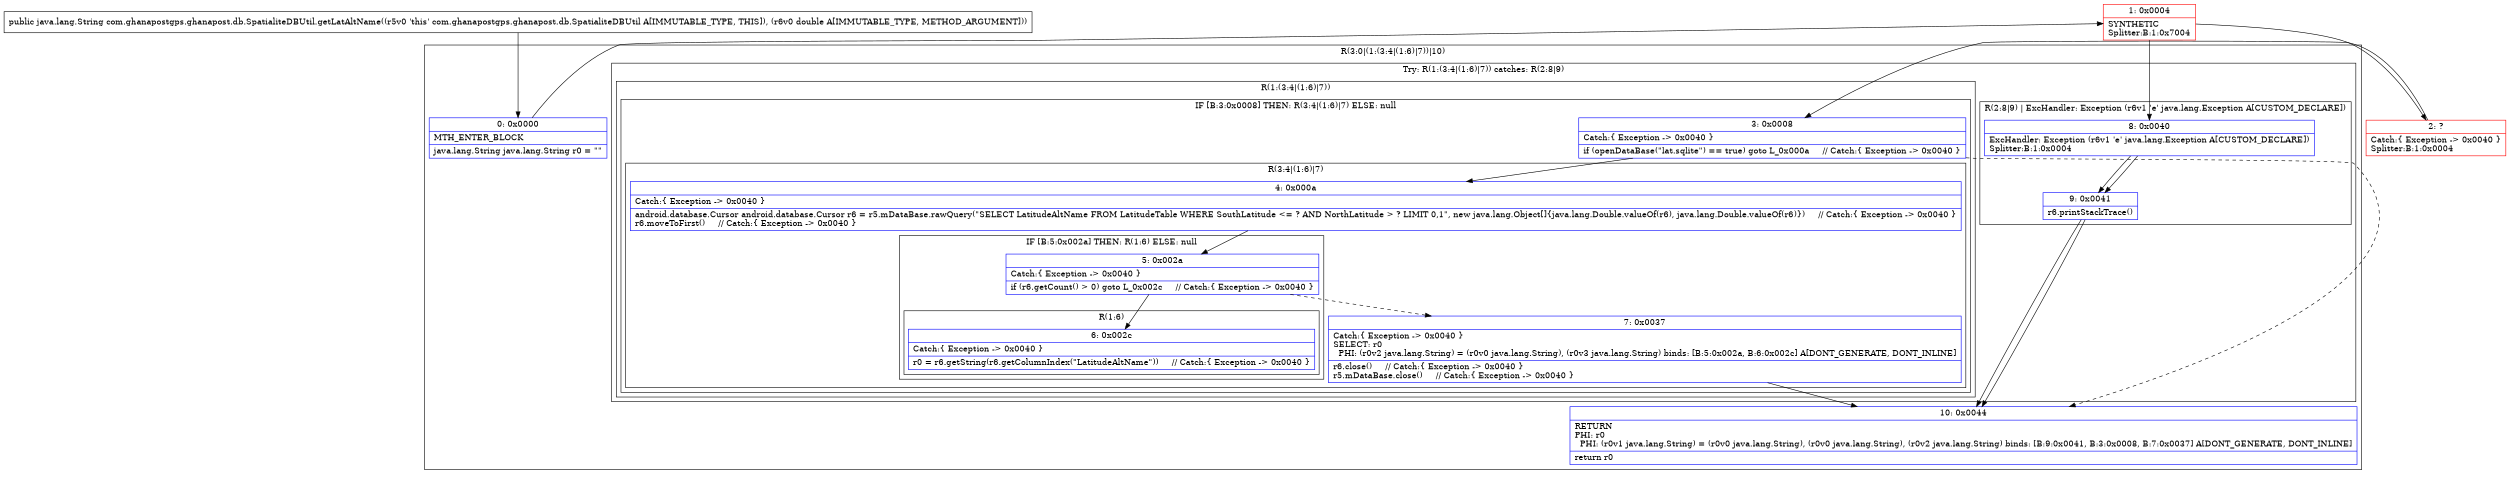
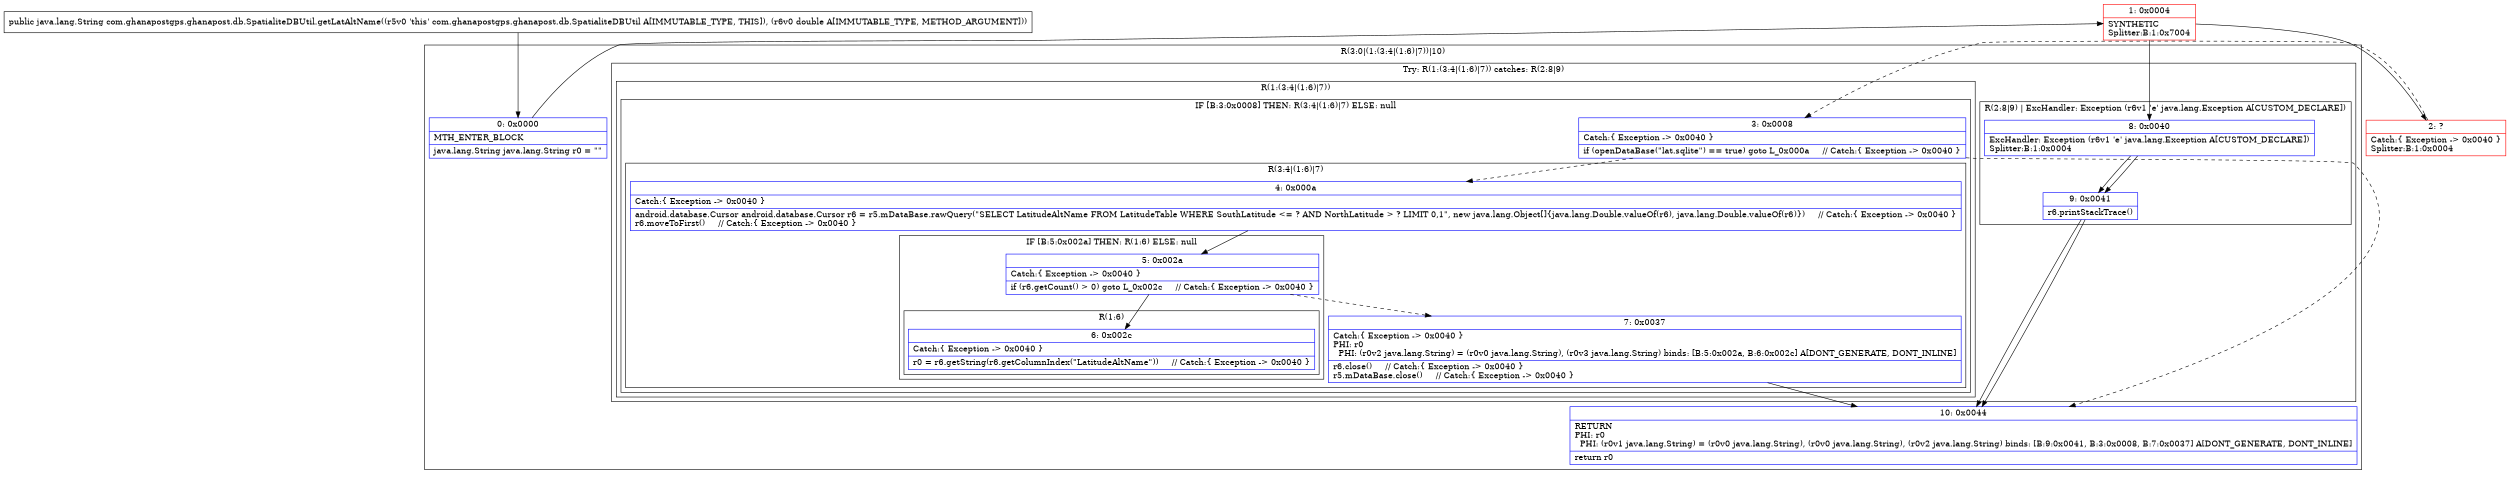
(2129, 41) -> (2129, 41)
(1553, 169) -> (1553, 169)
(1359, 345) -> (1350, 345)
